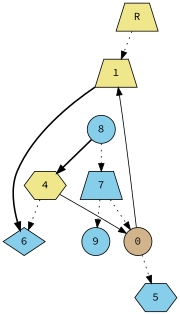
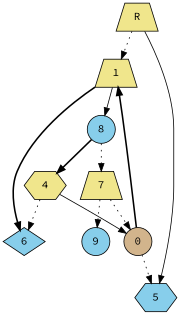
none -> (110, 98)
none -> (174, 151)
(128, 161) -> (128, 161)
(101, 185) -> (101, 185)
